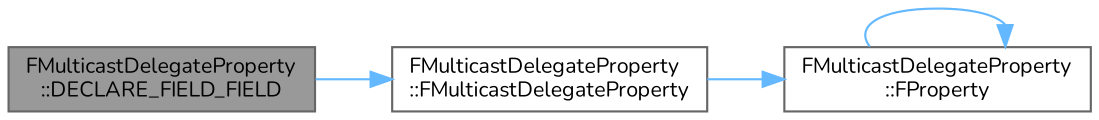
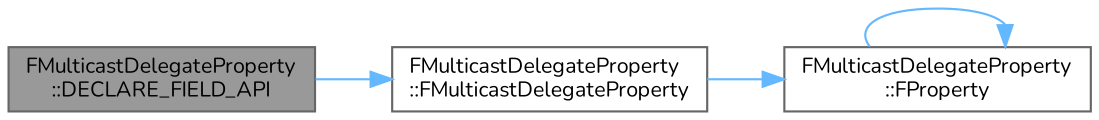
(162, 79) -> (162, 79)
